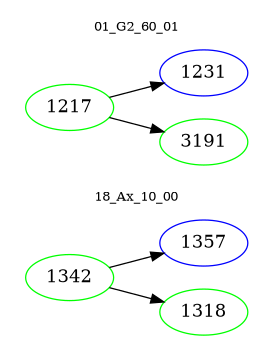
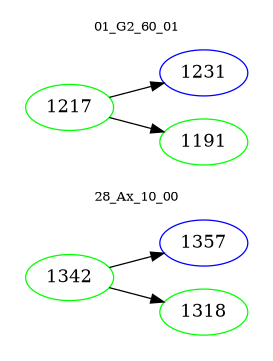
(204, 142) -> (204, 142)
(137, 198) -> (137, 198)
